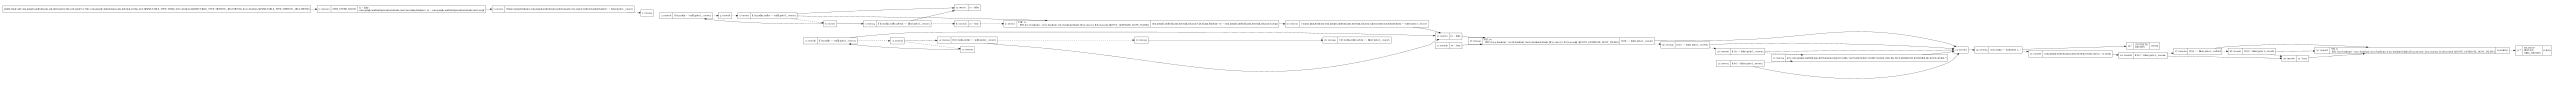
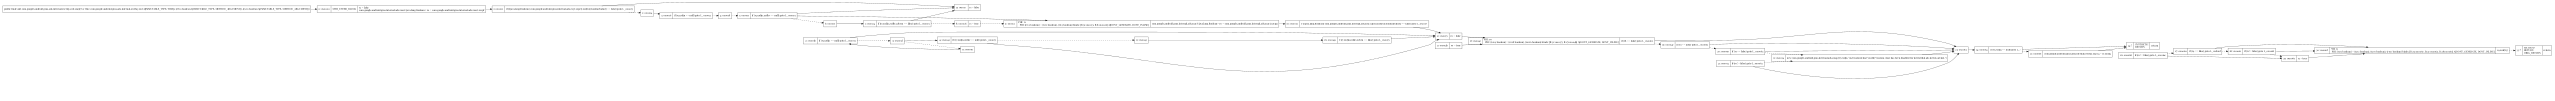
none -> (777, 3)
(765, 23) -> (656, 14)
none -> (1412, 38)
(2115, 55) -> (2111, 49)
